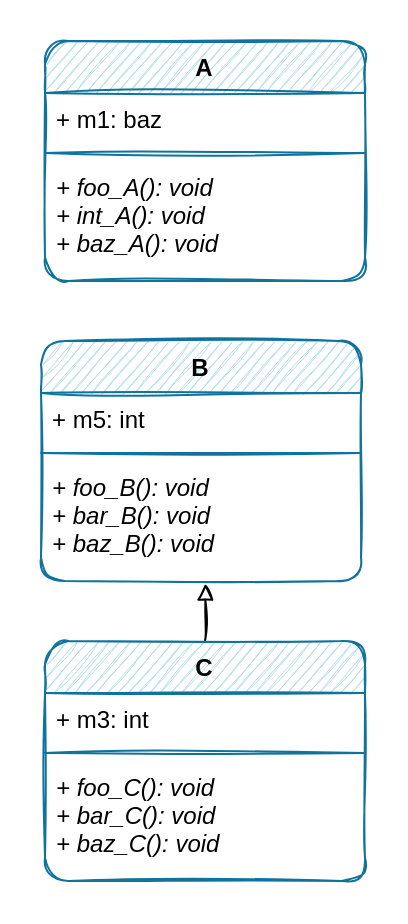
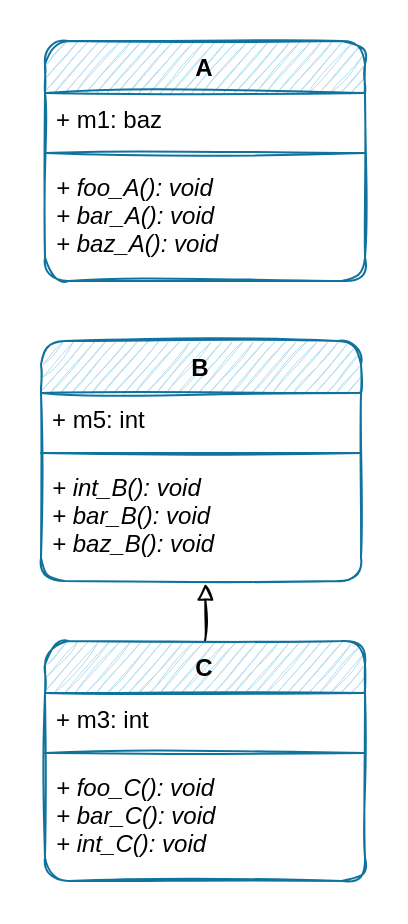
(144, 188) -> (144, 188)
(140, 488) -> (137, 488)
(144, 788) -> (144, 788)
